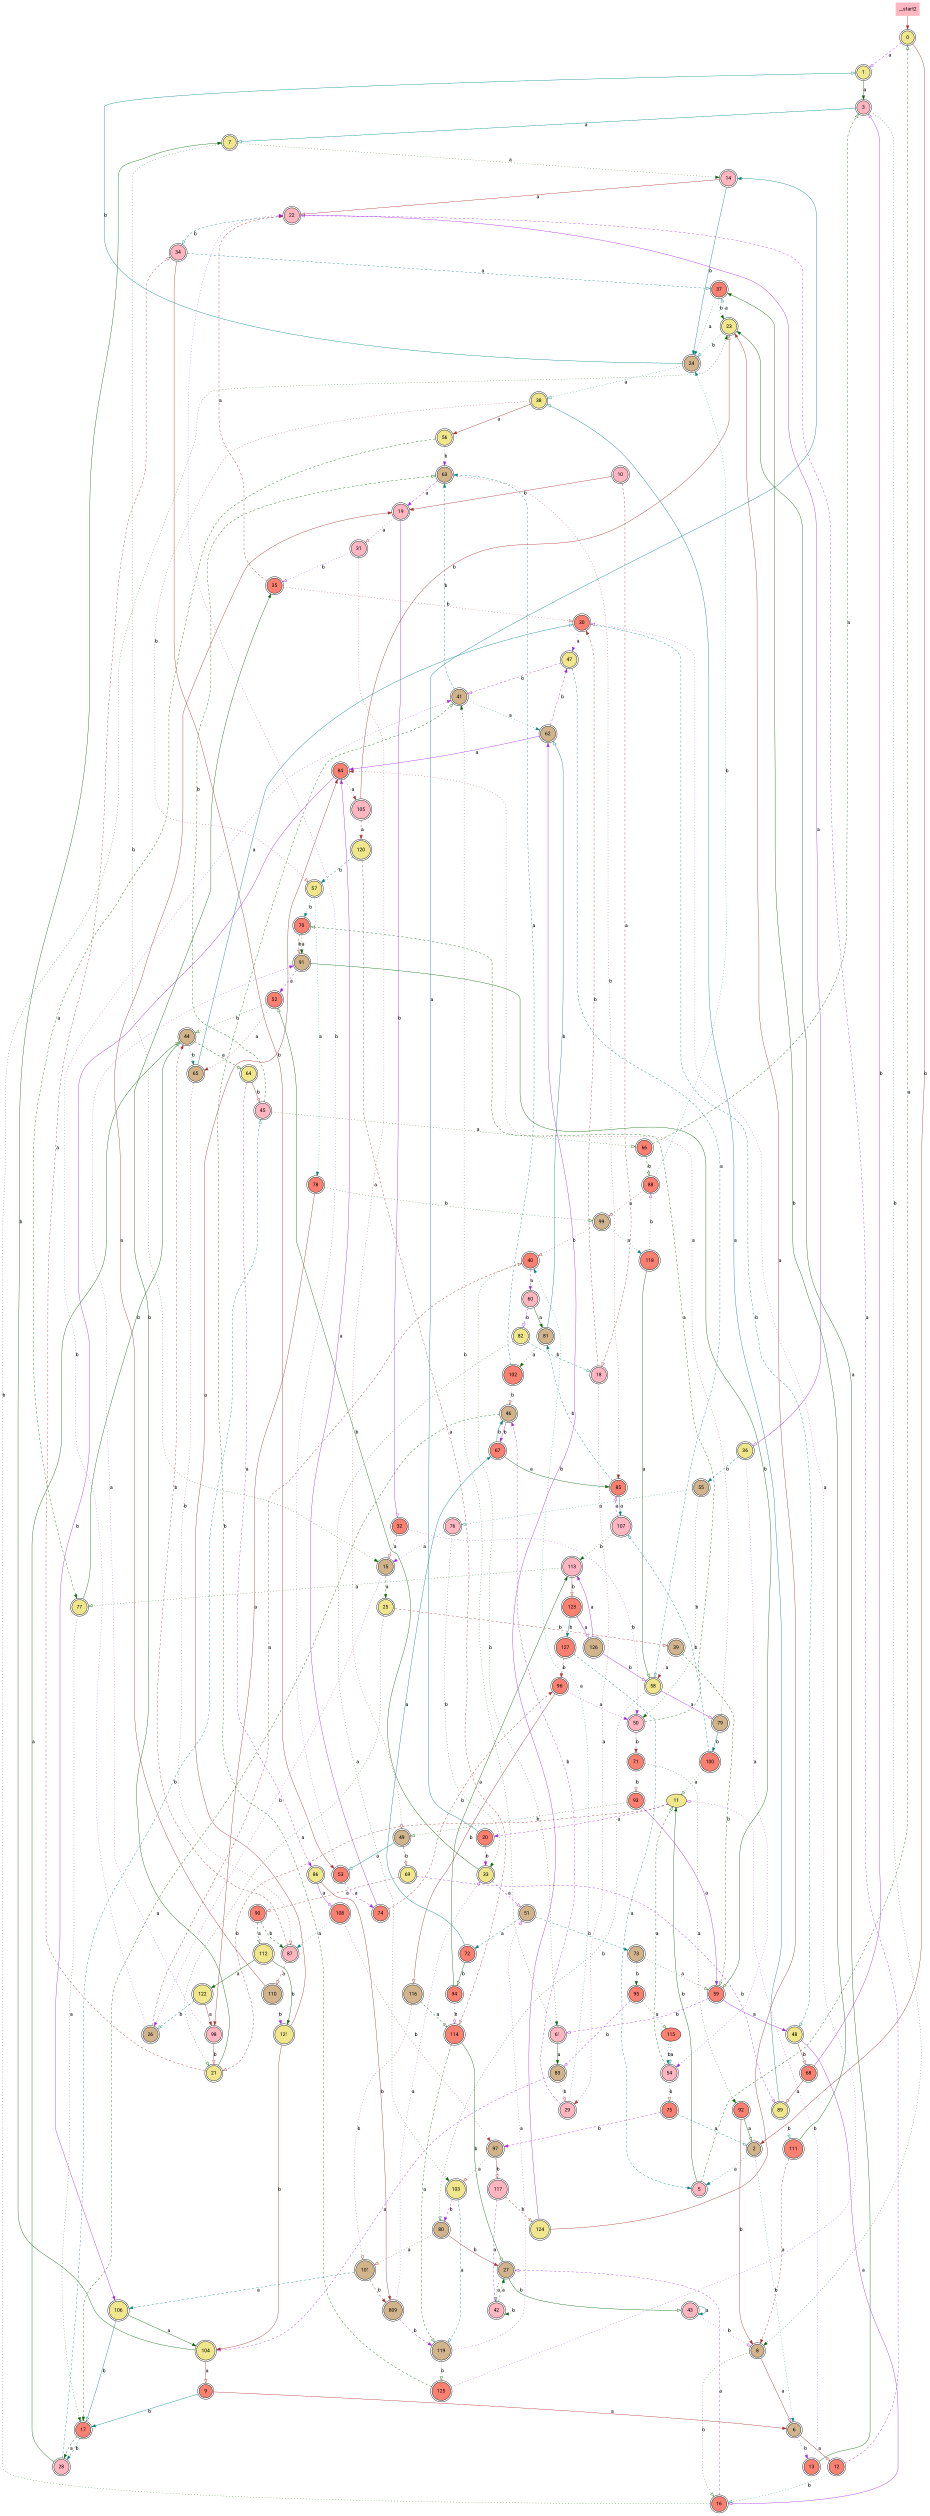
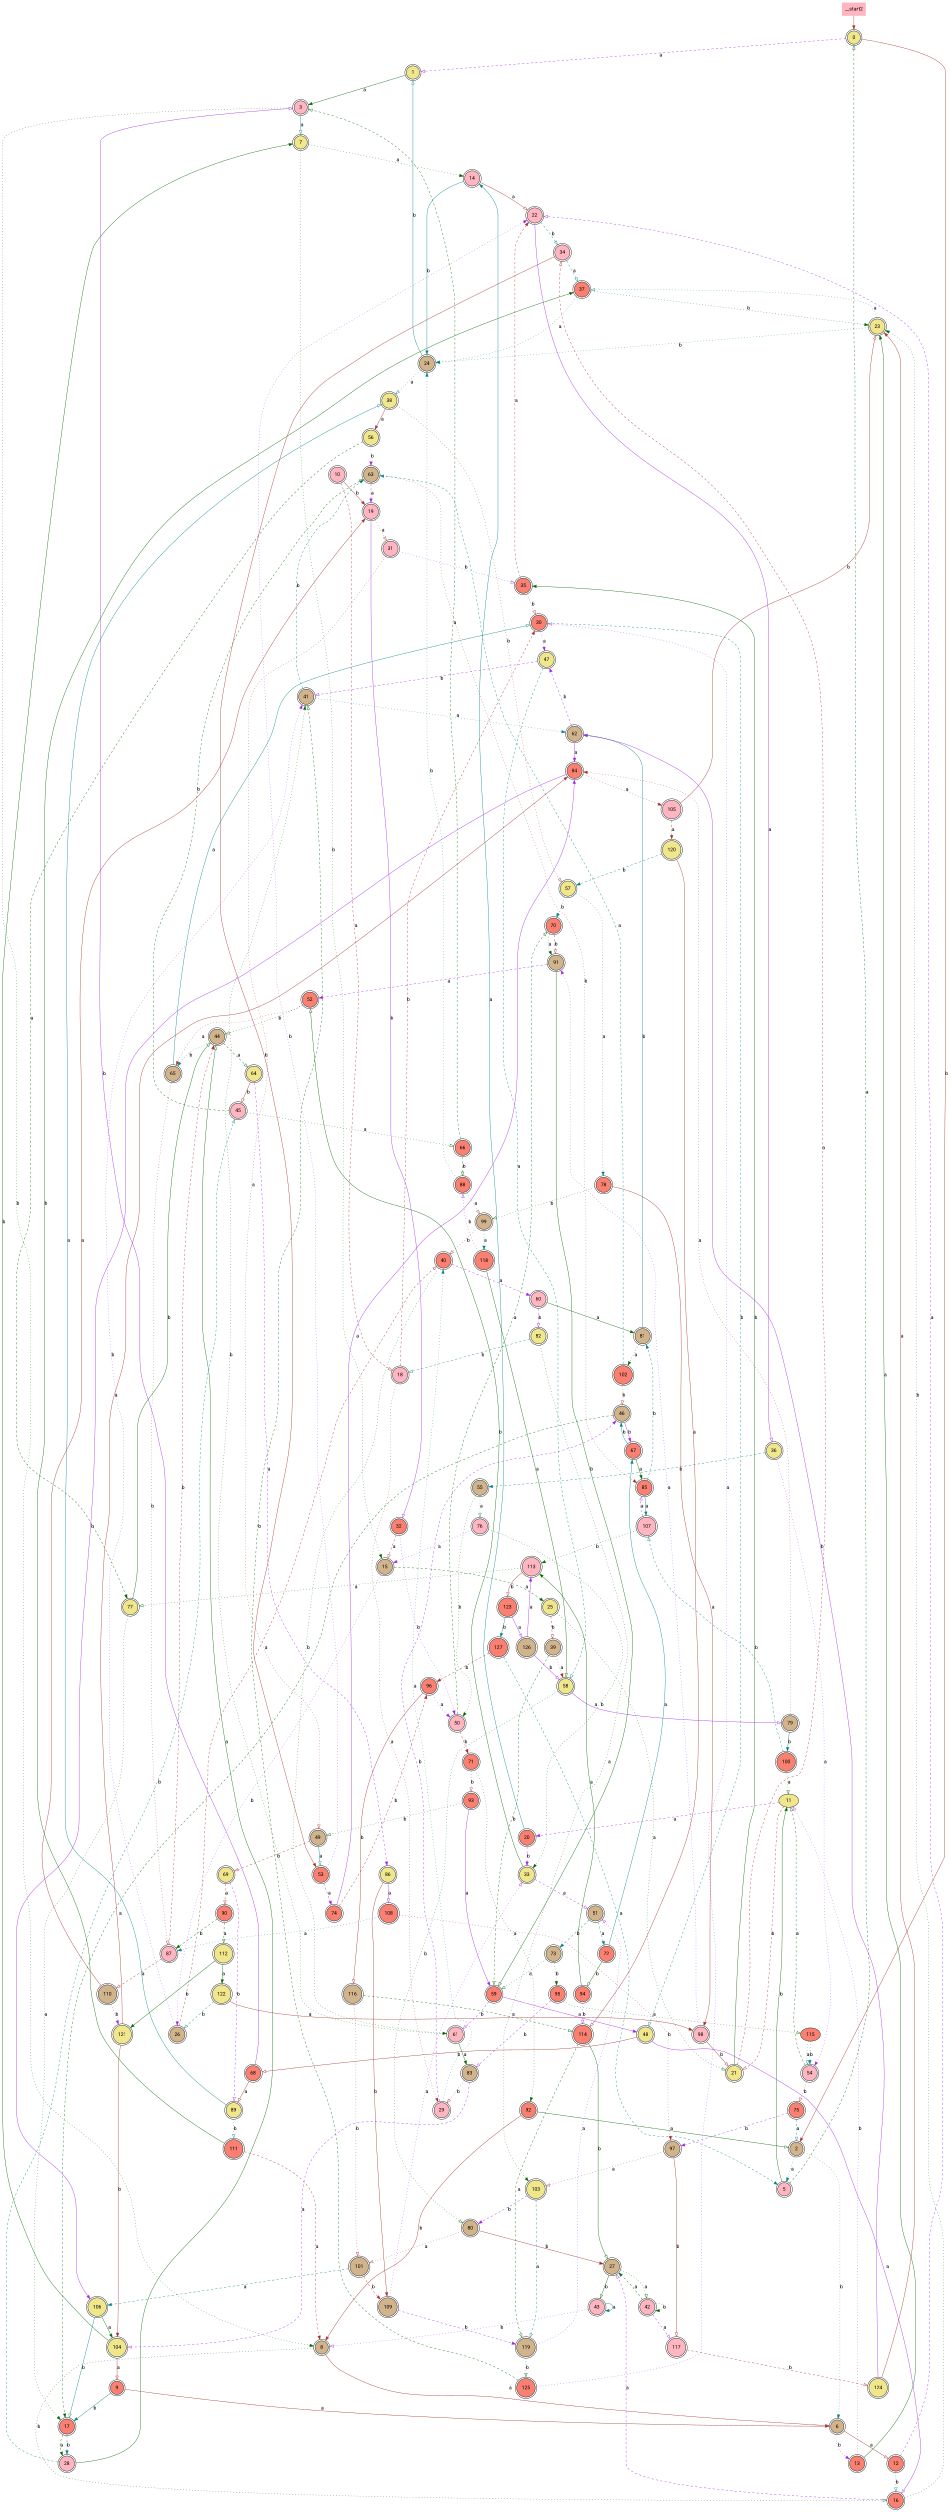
(452, 1444) -> (694, 1453)
(493, 2249) -> (660, 2325)
(393, 2310) -> (388, 2307)
